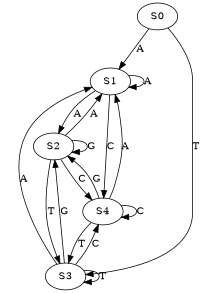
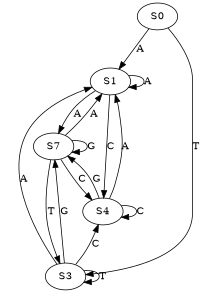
(54, 146) -> (54, 146)
(79, 238) -> none
